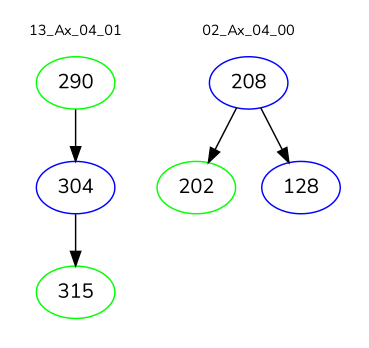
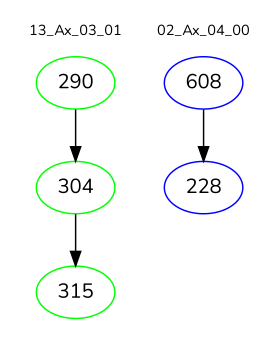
(76, 31) -> (76, 31)
(249, 83) -> (204, 83)
(76, 188) -> (76, 188)
(196, 188) -> none
(301, 188) -> (204, 188)
